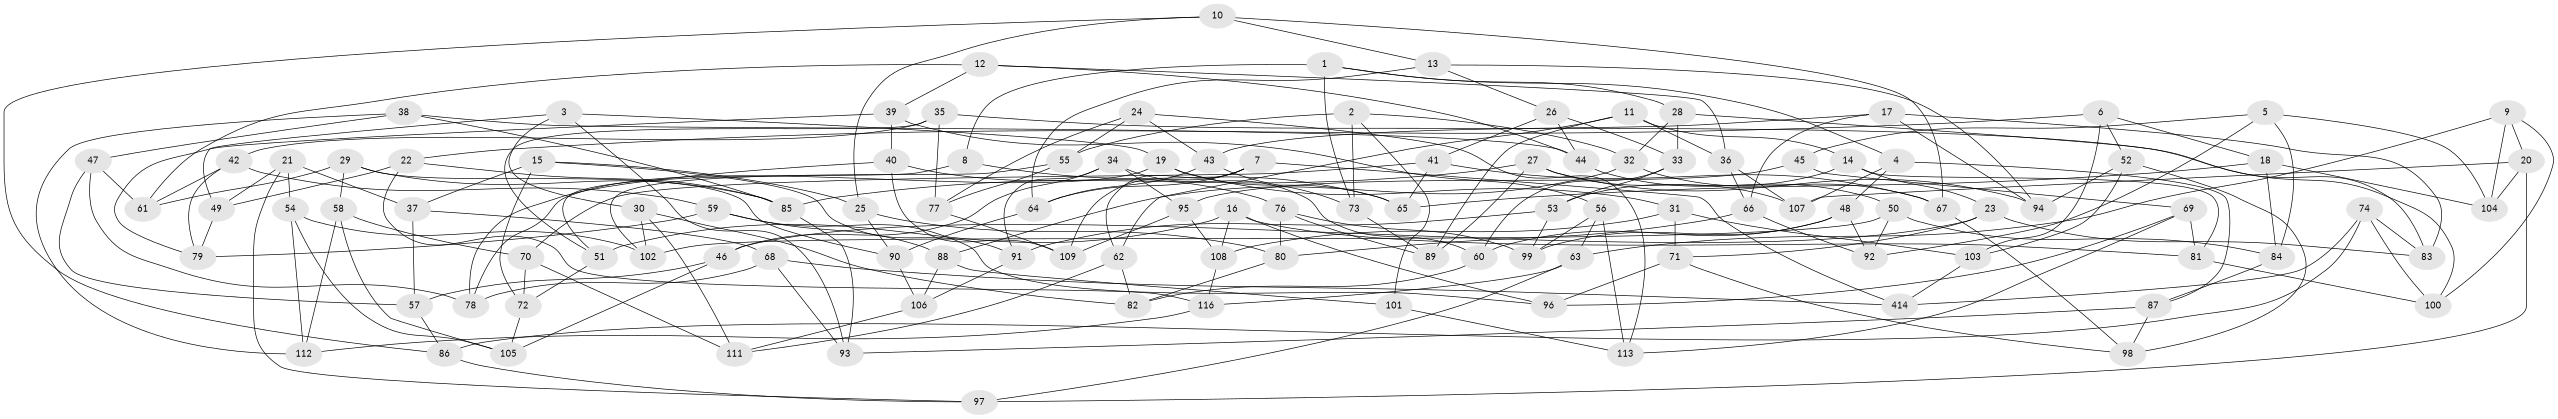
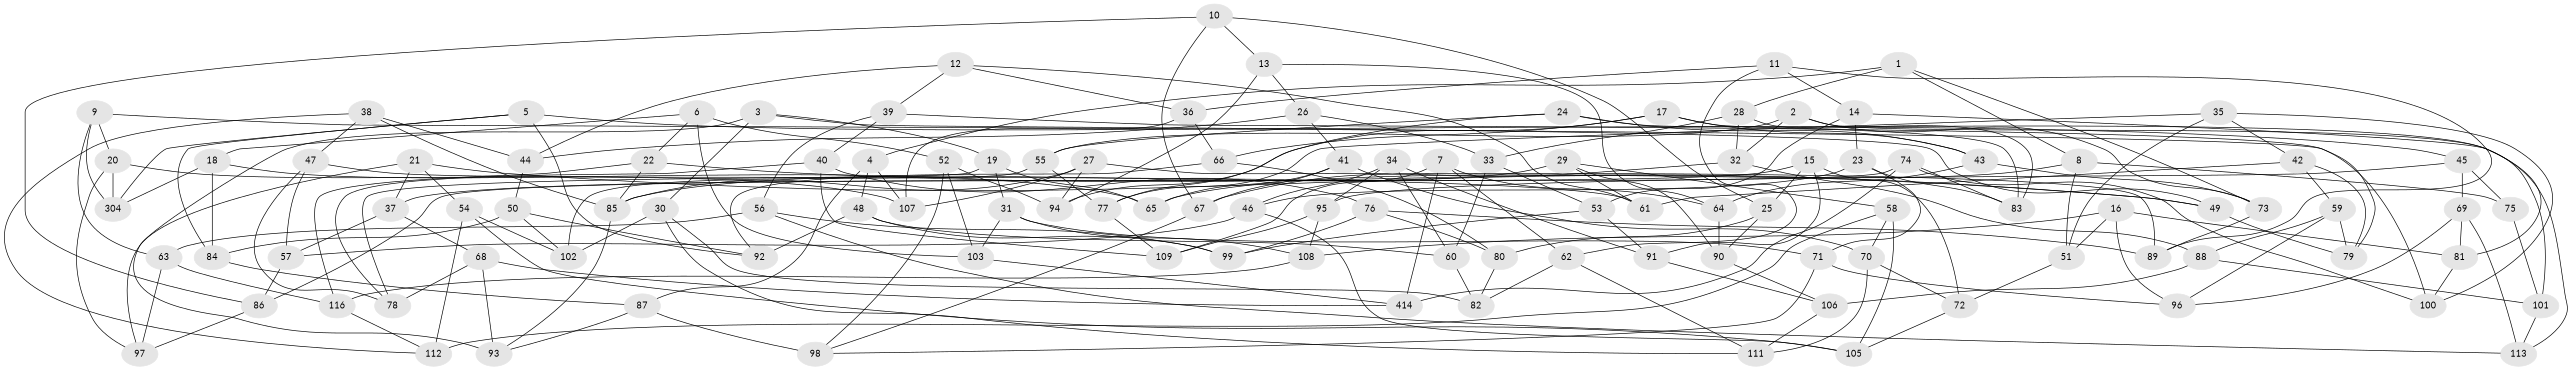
(2489, 209) -> (113, 209)
none -> (2511, 209)
